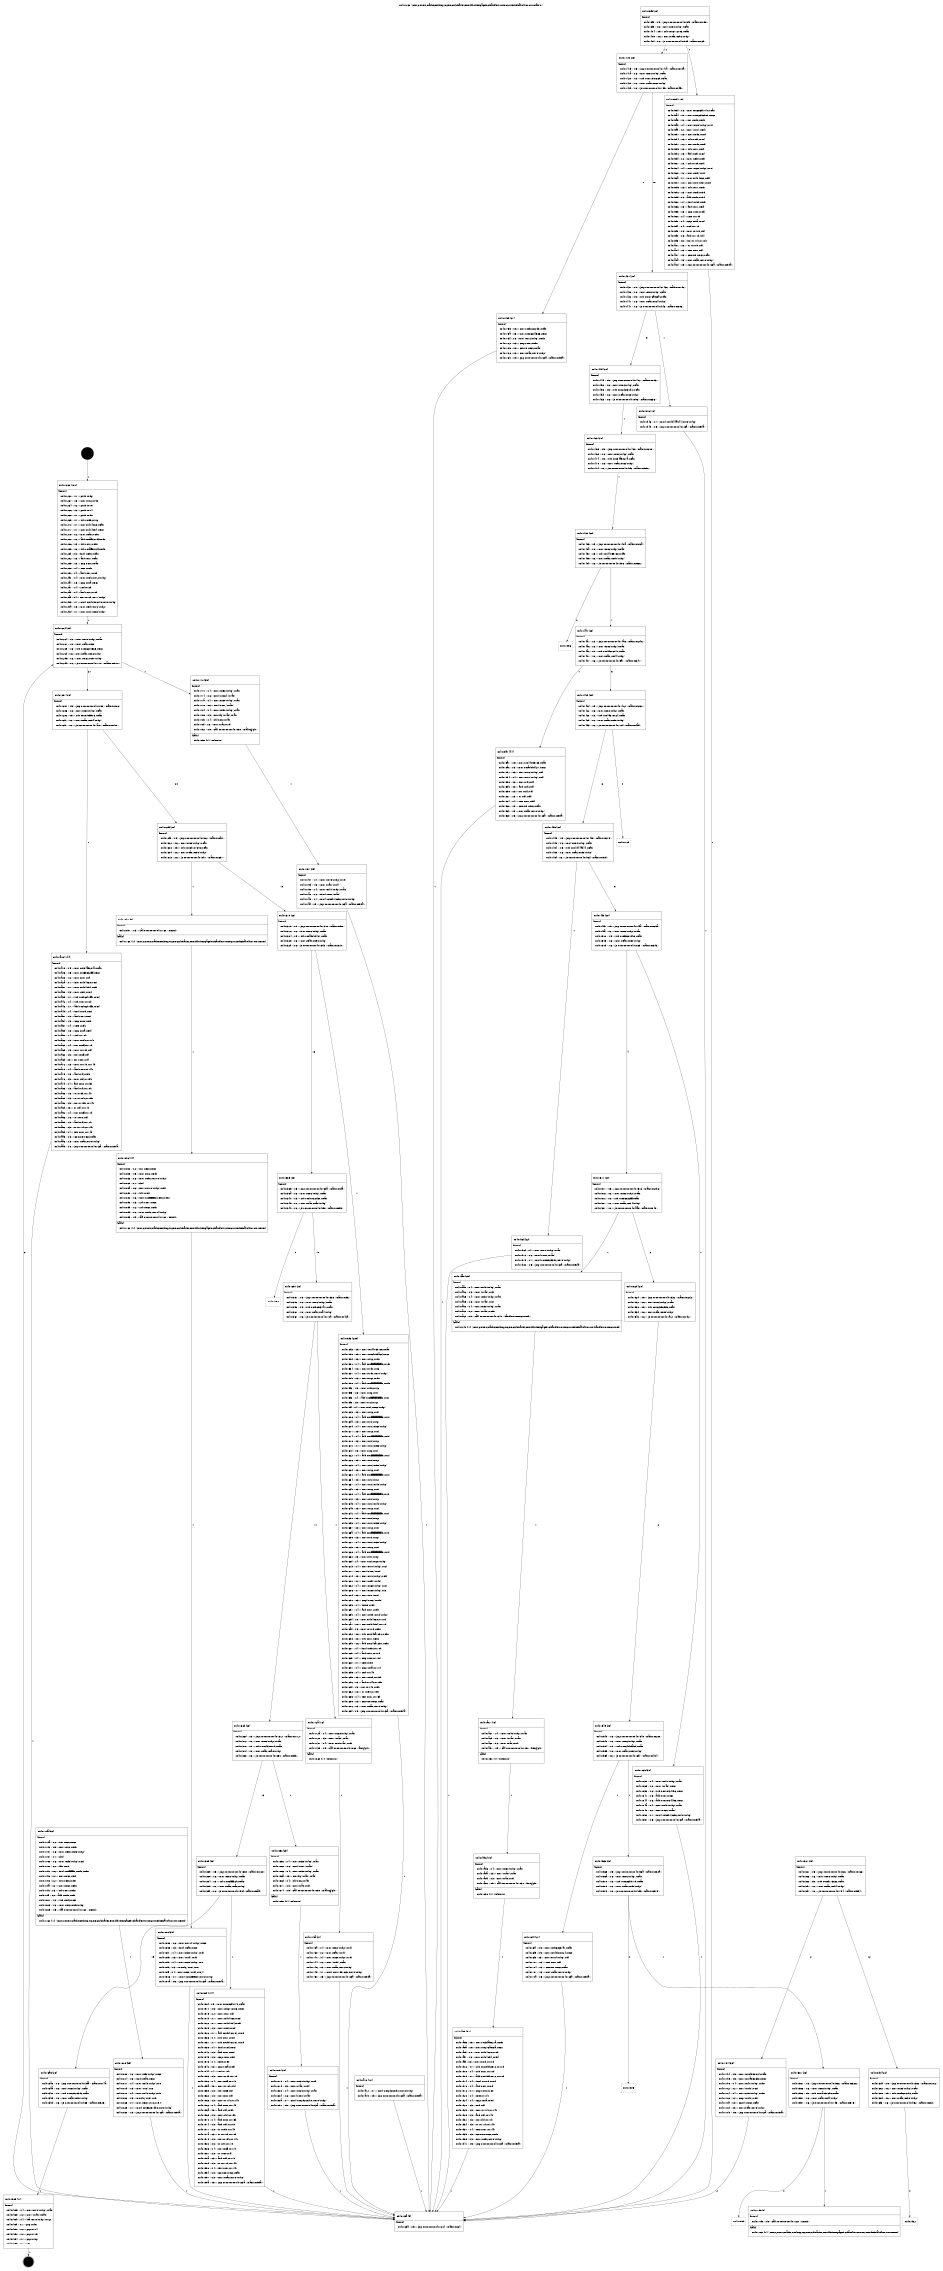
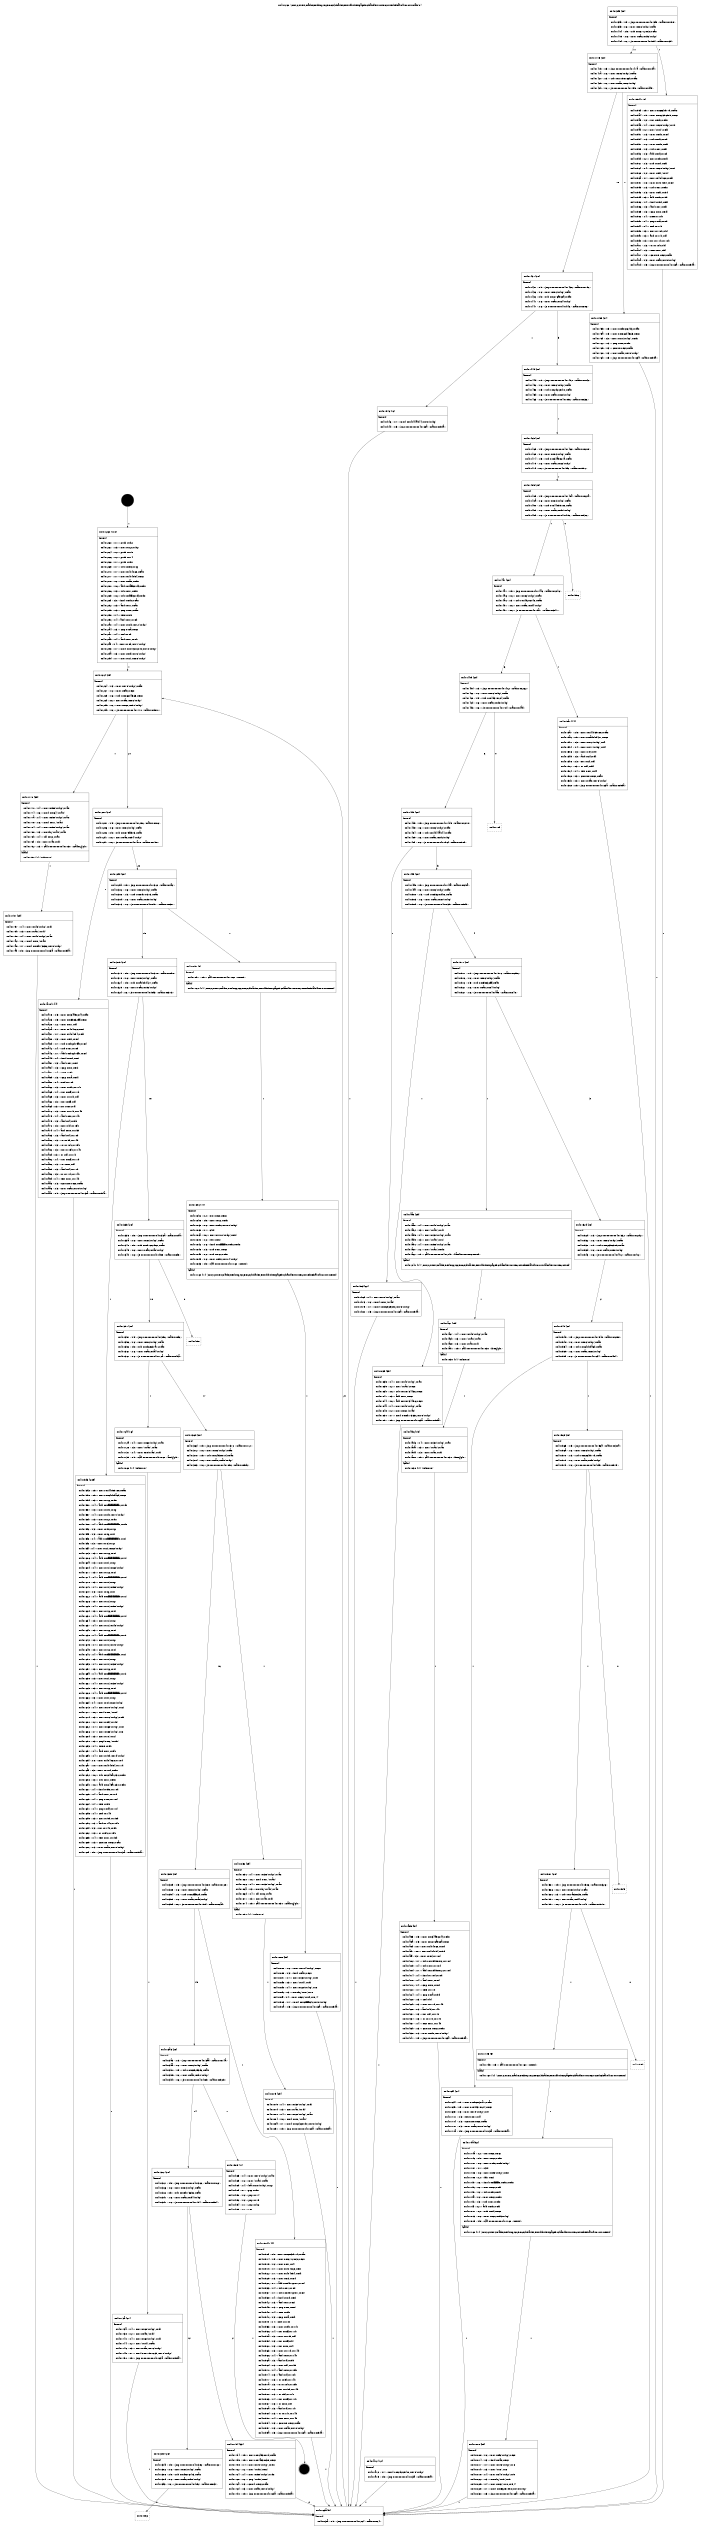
none -> (546, 2108)
none -> (191, 2125)
